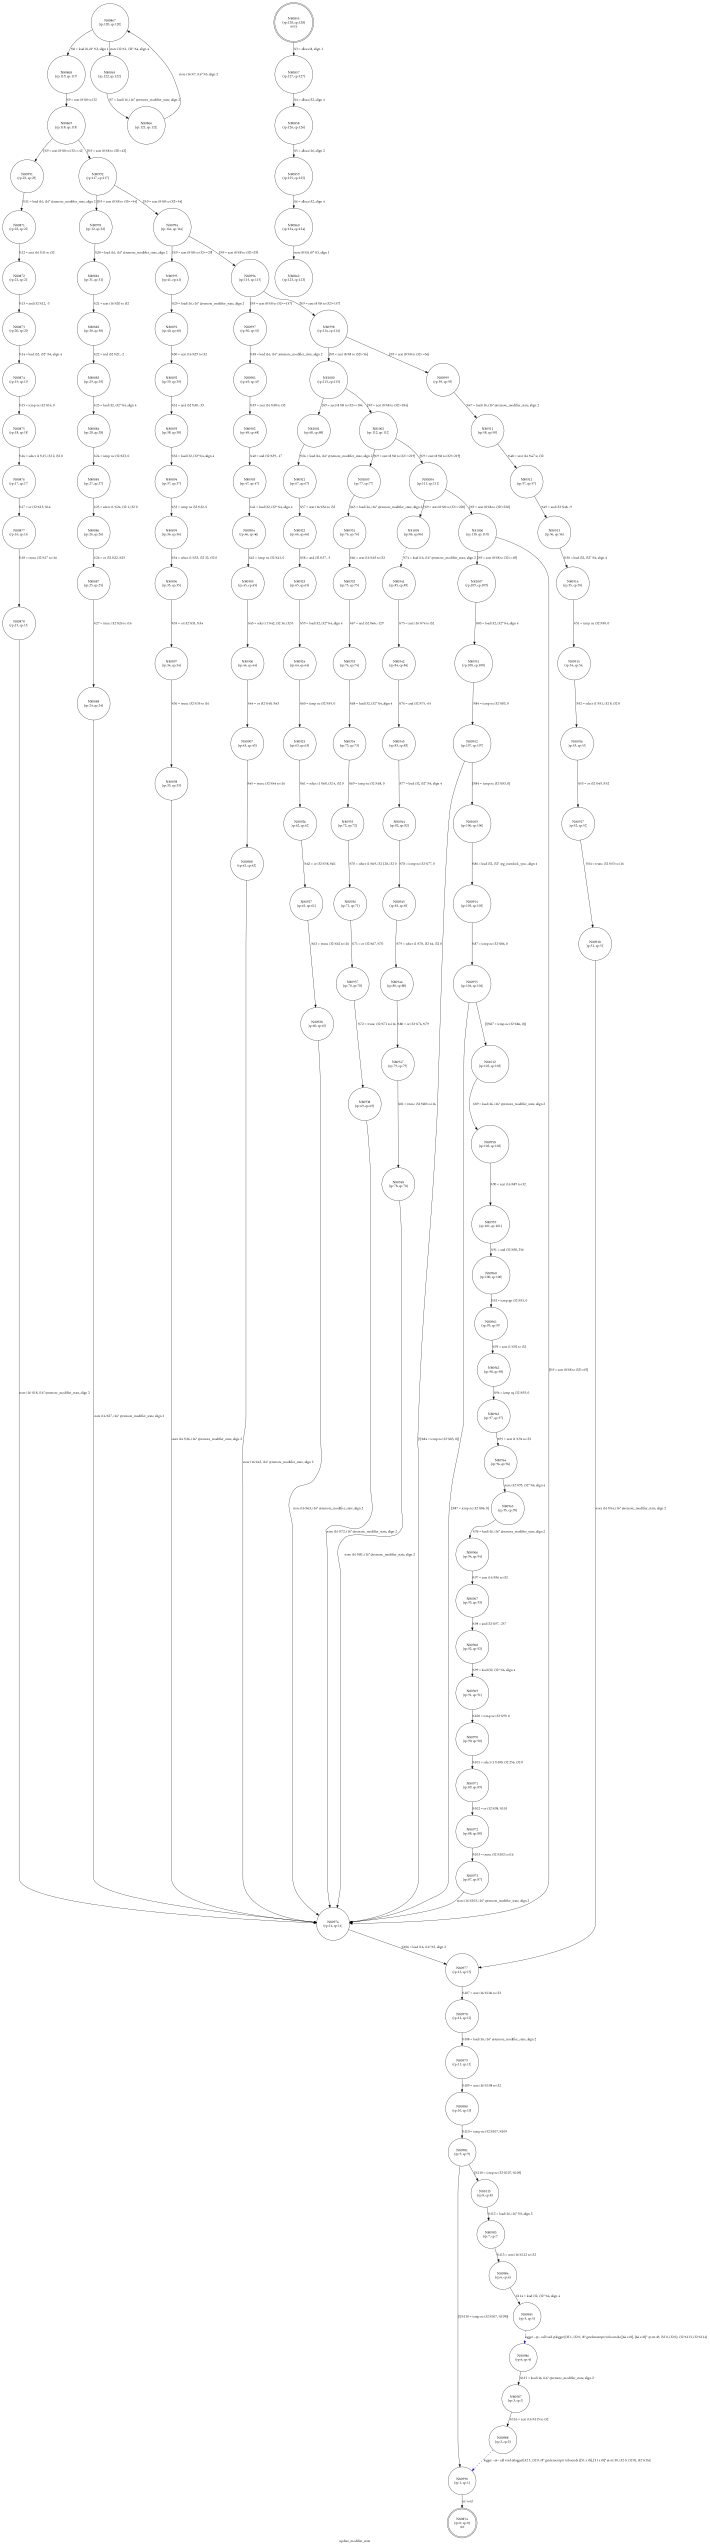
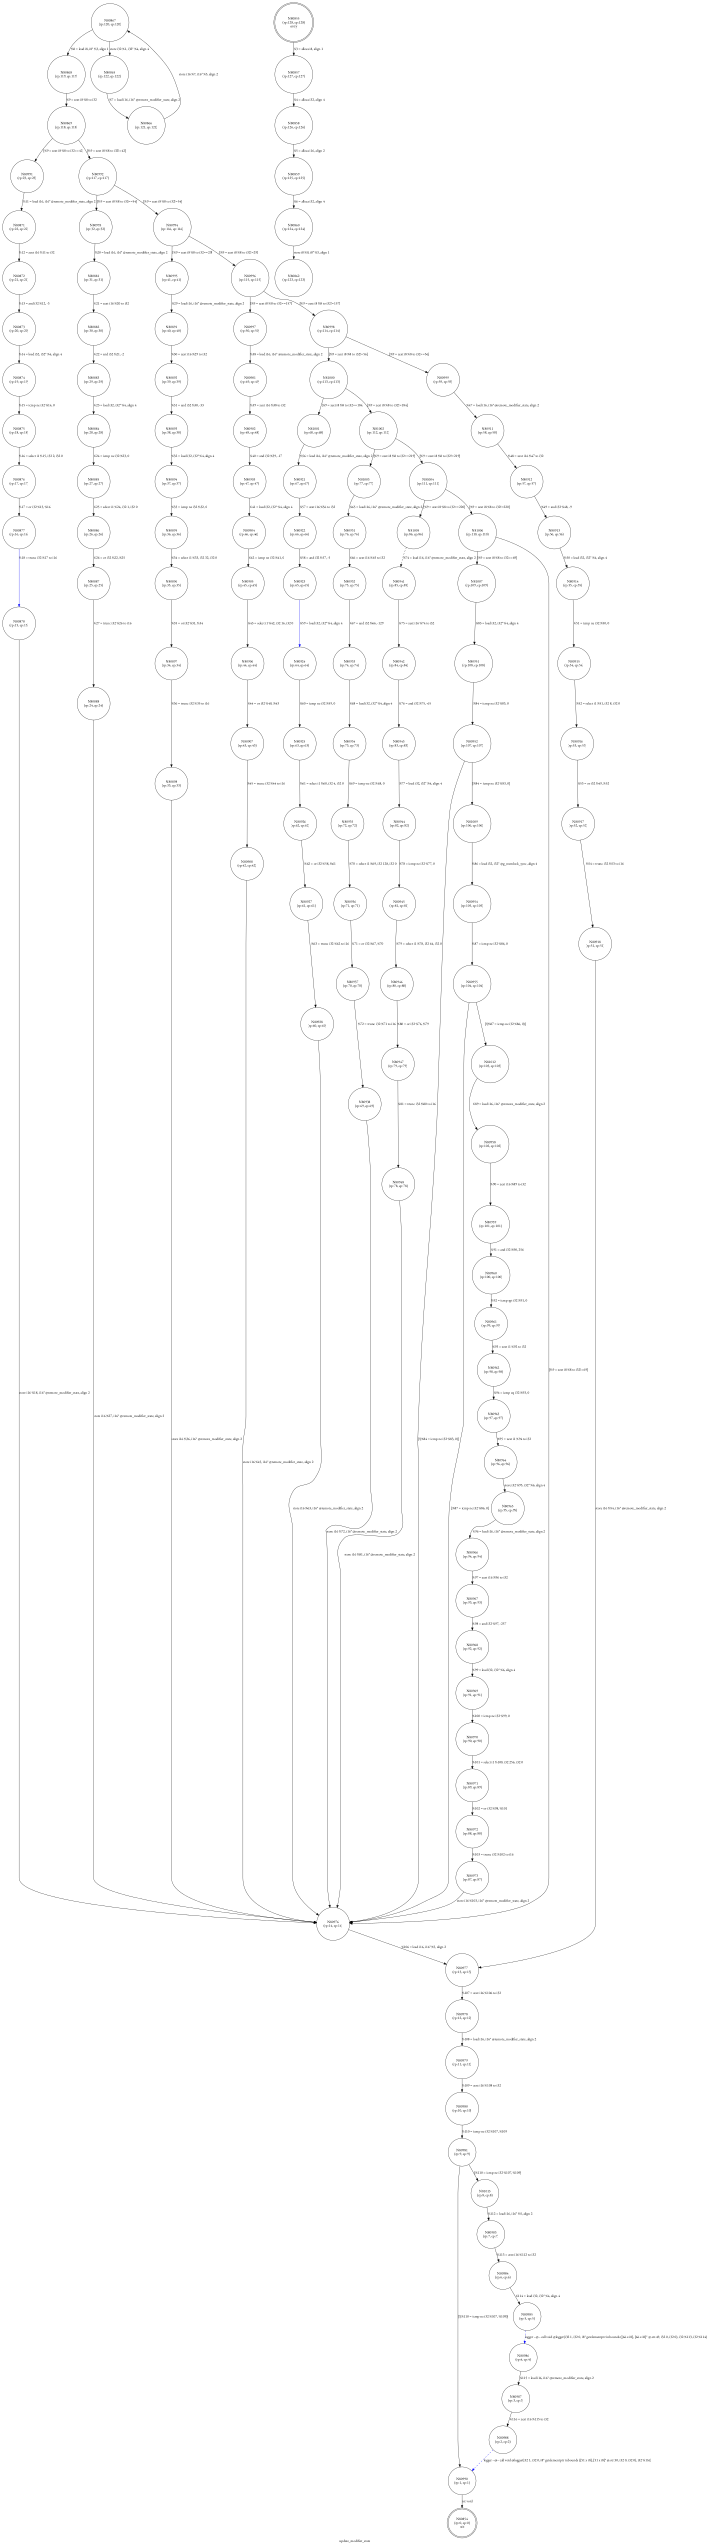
(19, 577) -> (19, 577)
(300, 622) -> (300, 622)
